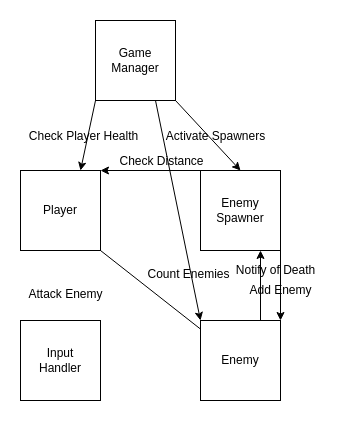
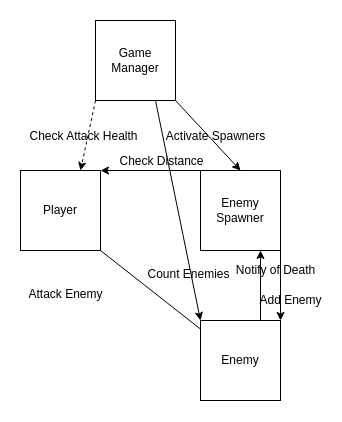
(89, 133) -> (89, 133)
(84, 137) -> (84, 137)
(281, 291) -> (291, 301)
(61, 361) -> none
